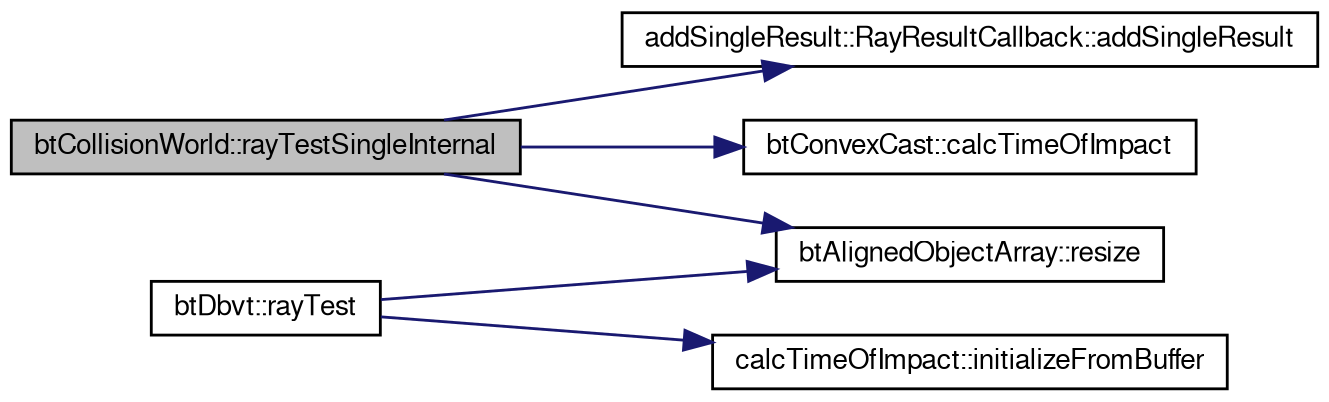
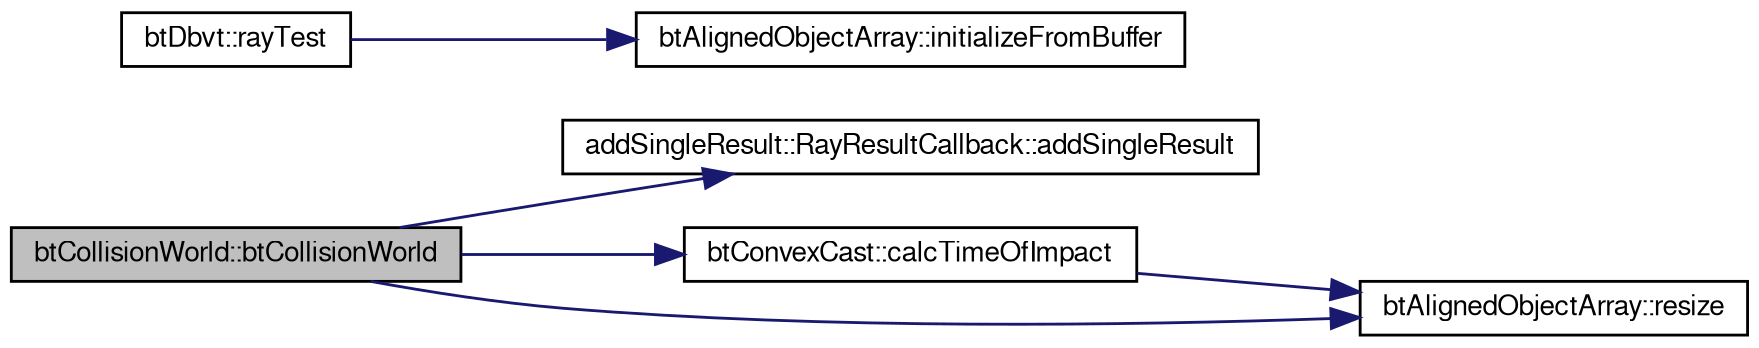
(266, 147) -> (236, 254)
(564, 286) -> (1234, 282)
(970, 362) -> (911, 40)
